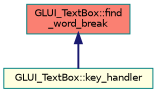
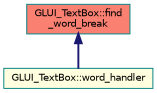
(78, 78) -> (78, 78)
